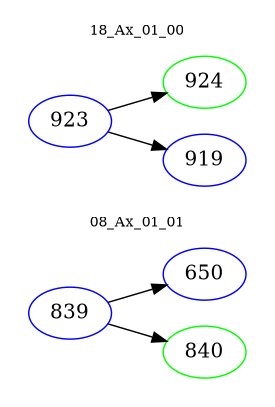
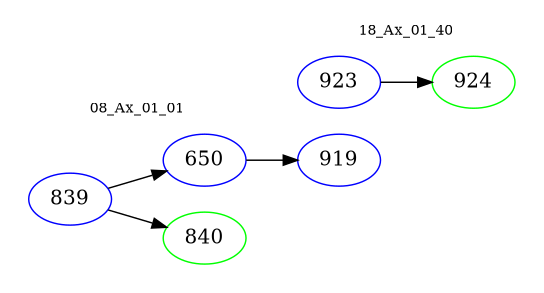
(137, 31) -> (406, 31)
(130, 139) -> (266, 160)
